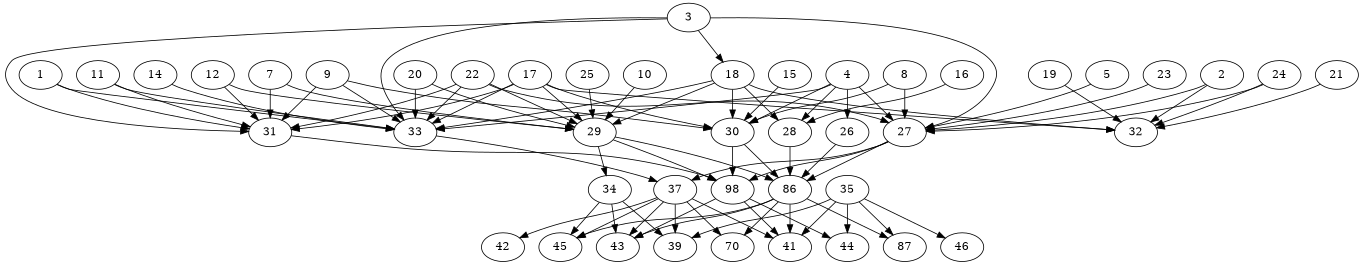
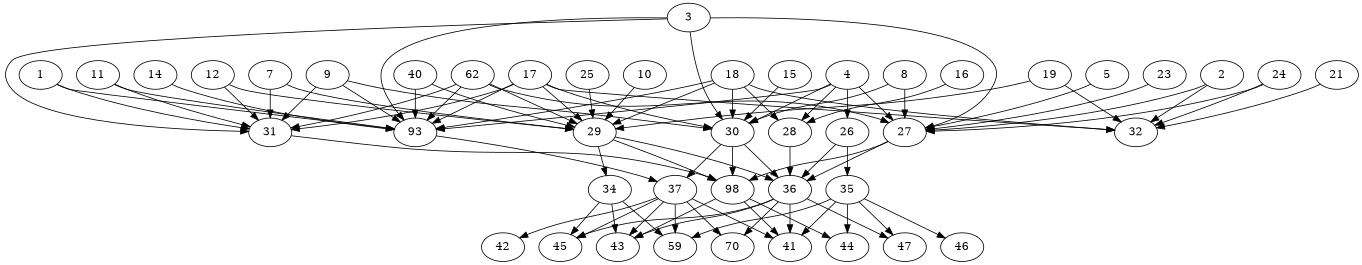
(708, 43) -> (699, 74)
(415, 75) -> (415, 75)
(473, 75) -> (473, 75)
none -> (919, 99)
(415, 132) -> (415, 132)
none -> (847, 157)
(785, 161) -> (711, 154)
(790, 190) -> (790, 190)
(675, 247) -> (675, 247)
(905, 247) -> (905, 247)
